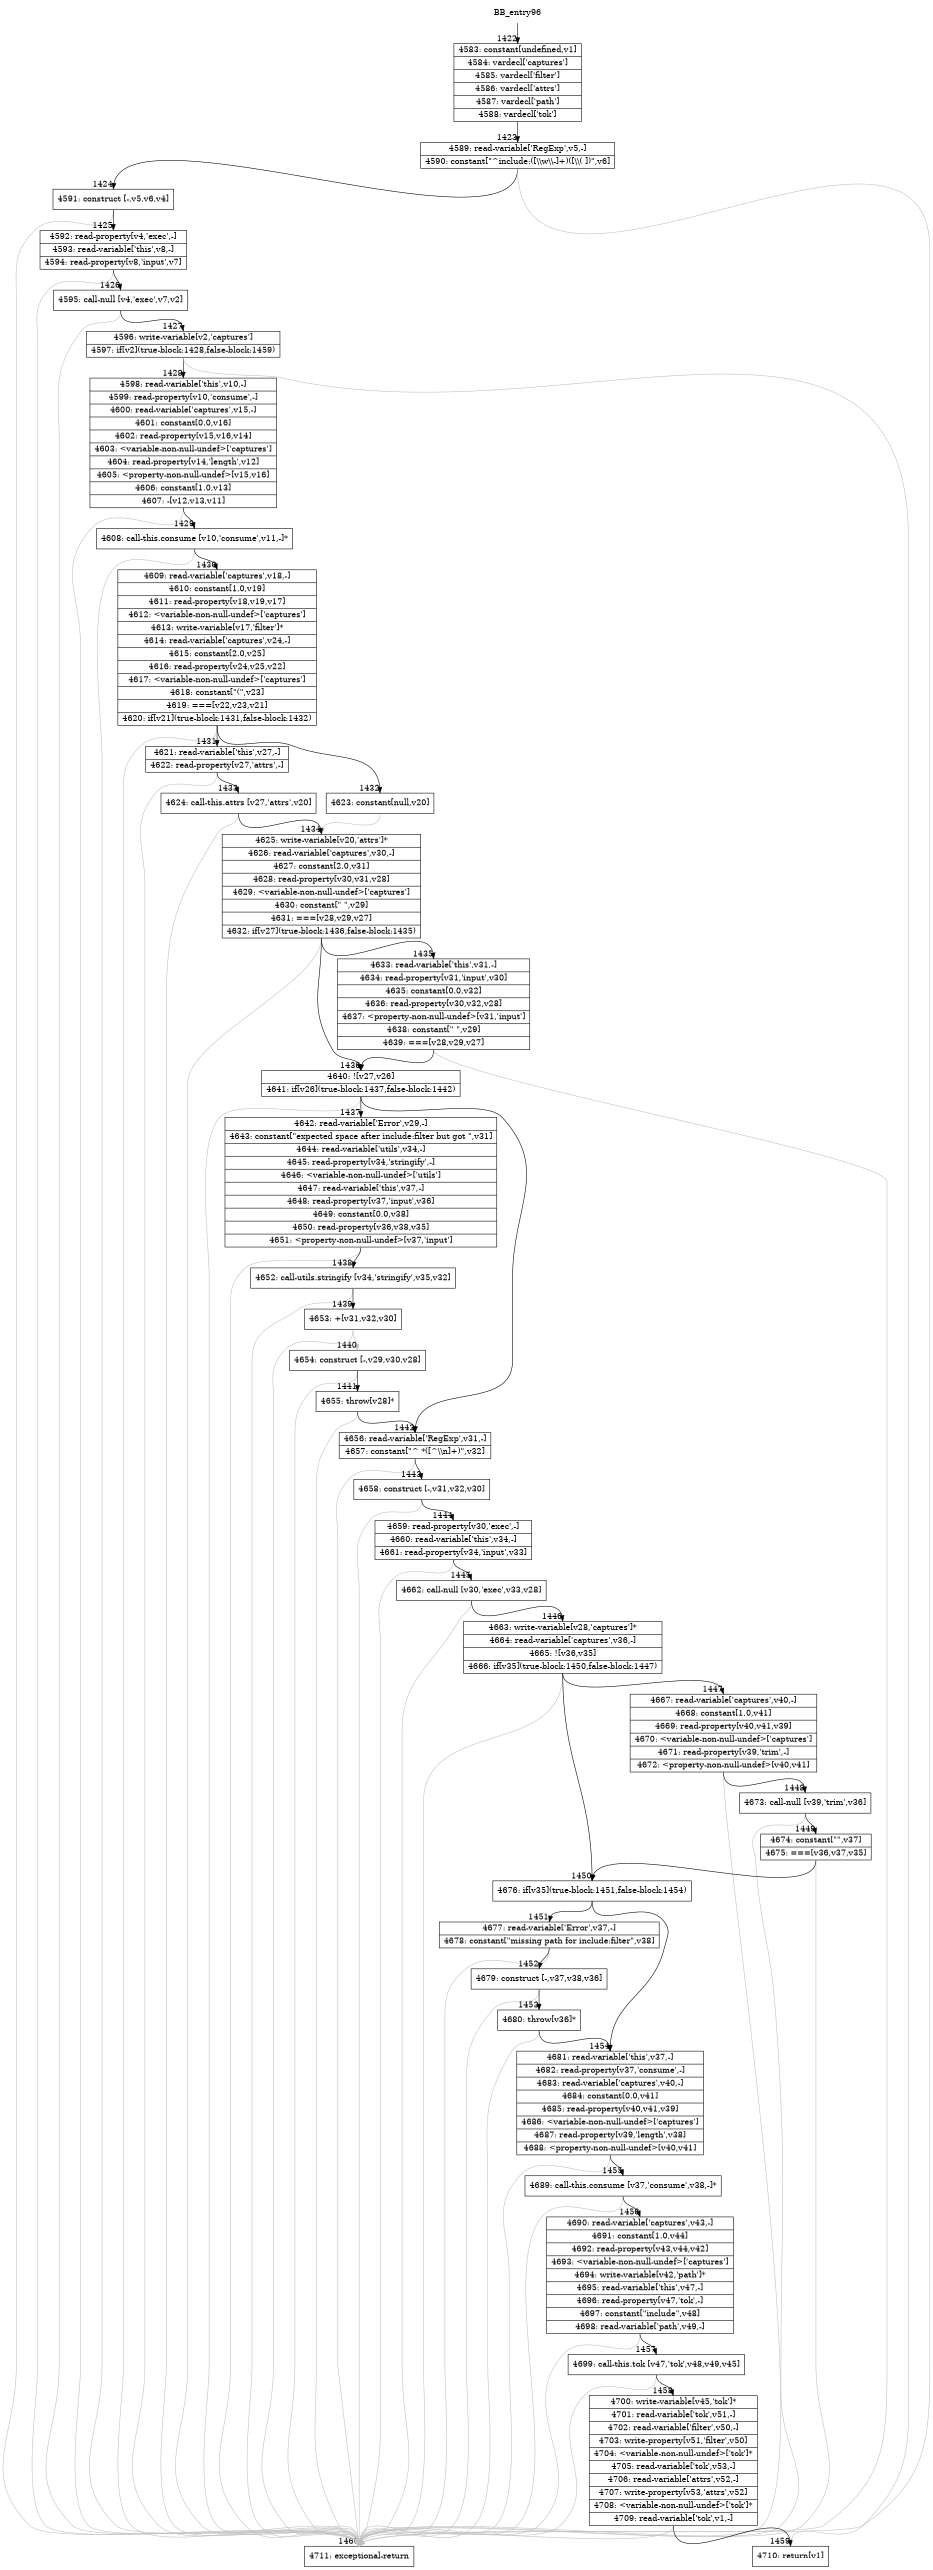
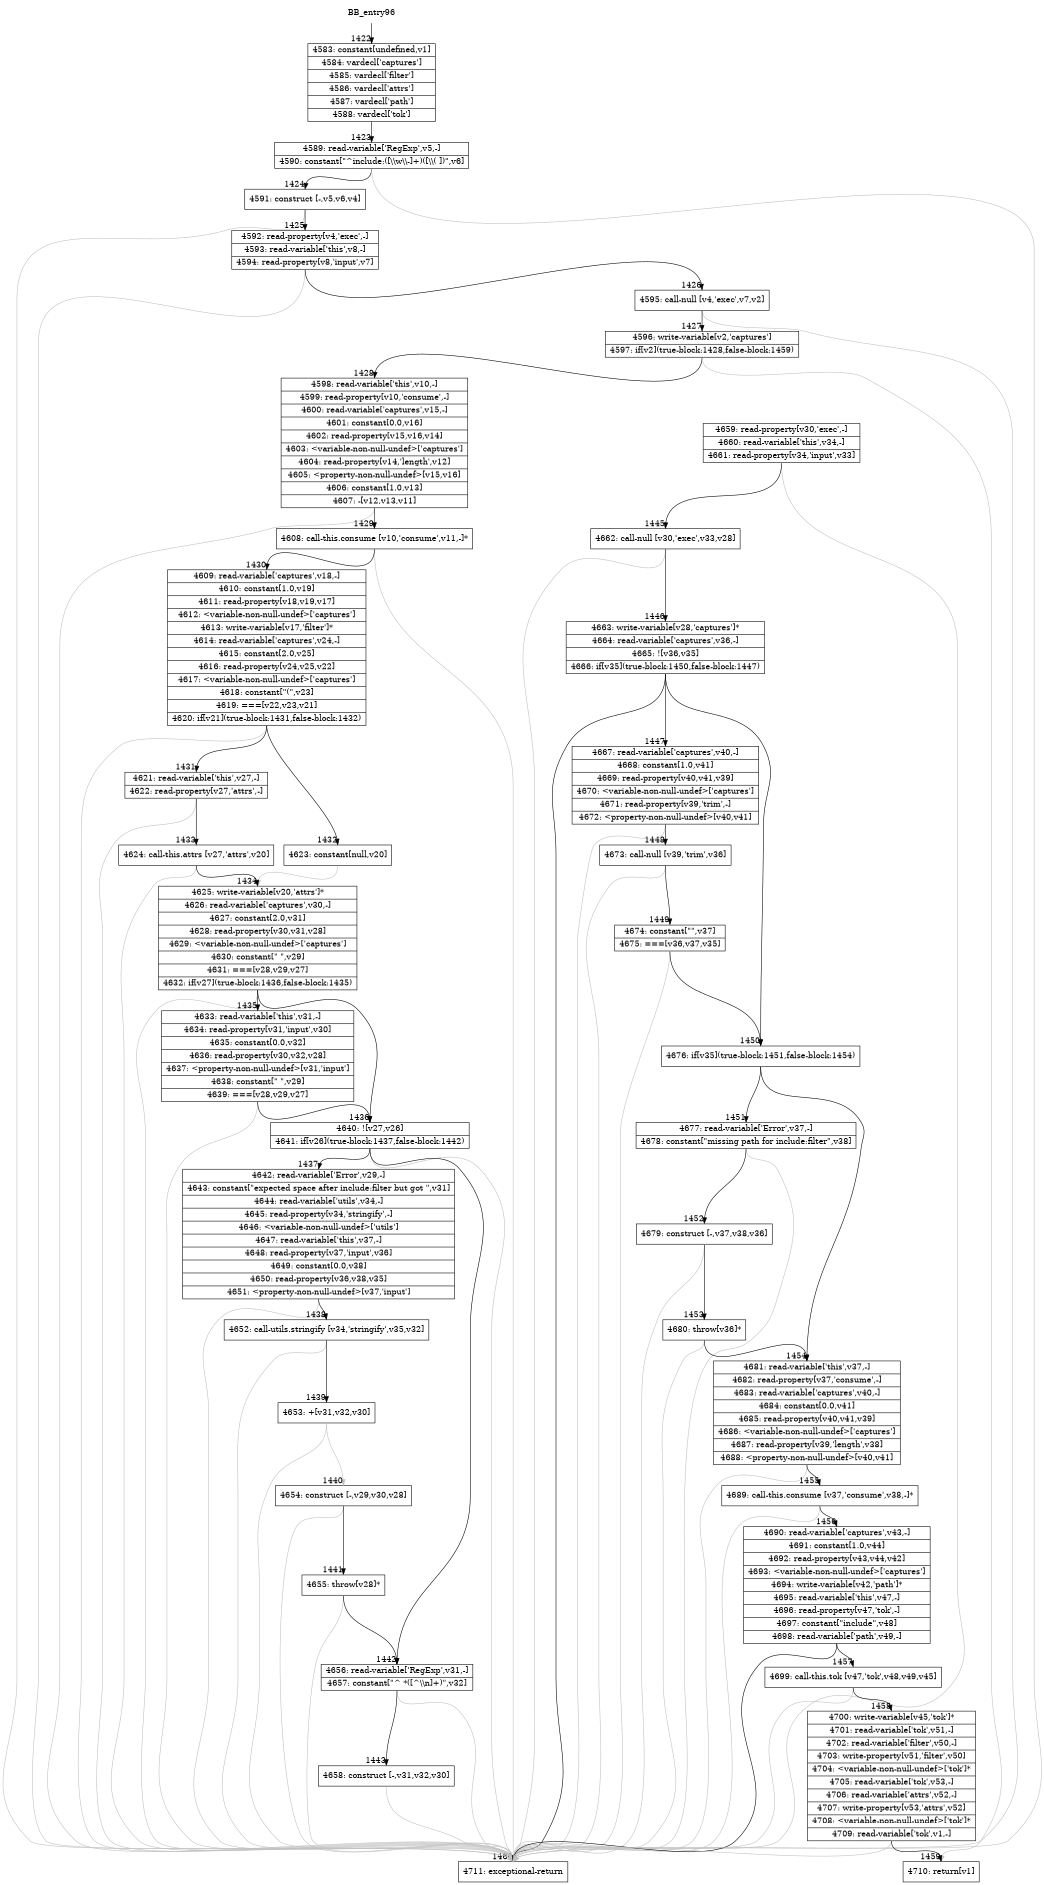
(435, 1510) -> none
(423, 2090) -> (556, 1245)
(558, 2487) -> (750, 1821)
